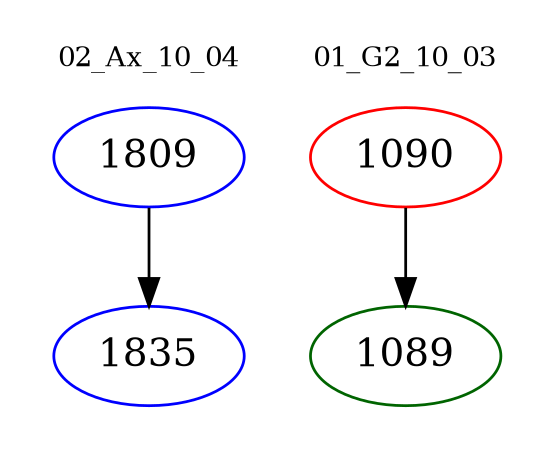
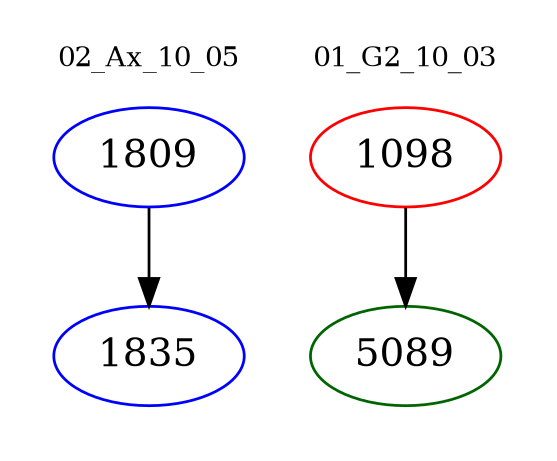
(149, 59) -> (149, 59)
(406, 157) -> (406, 157)
(406, 356) -> (406, 356)
